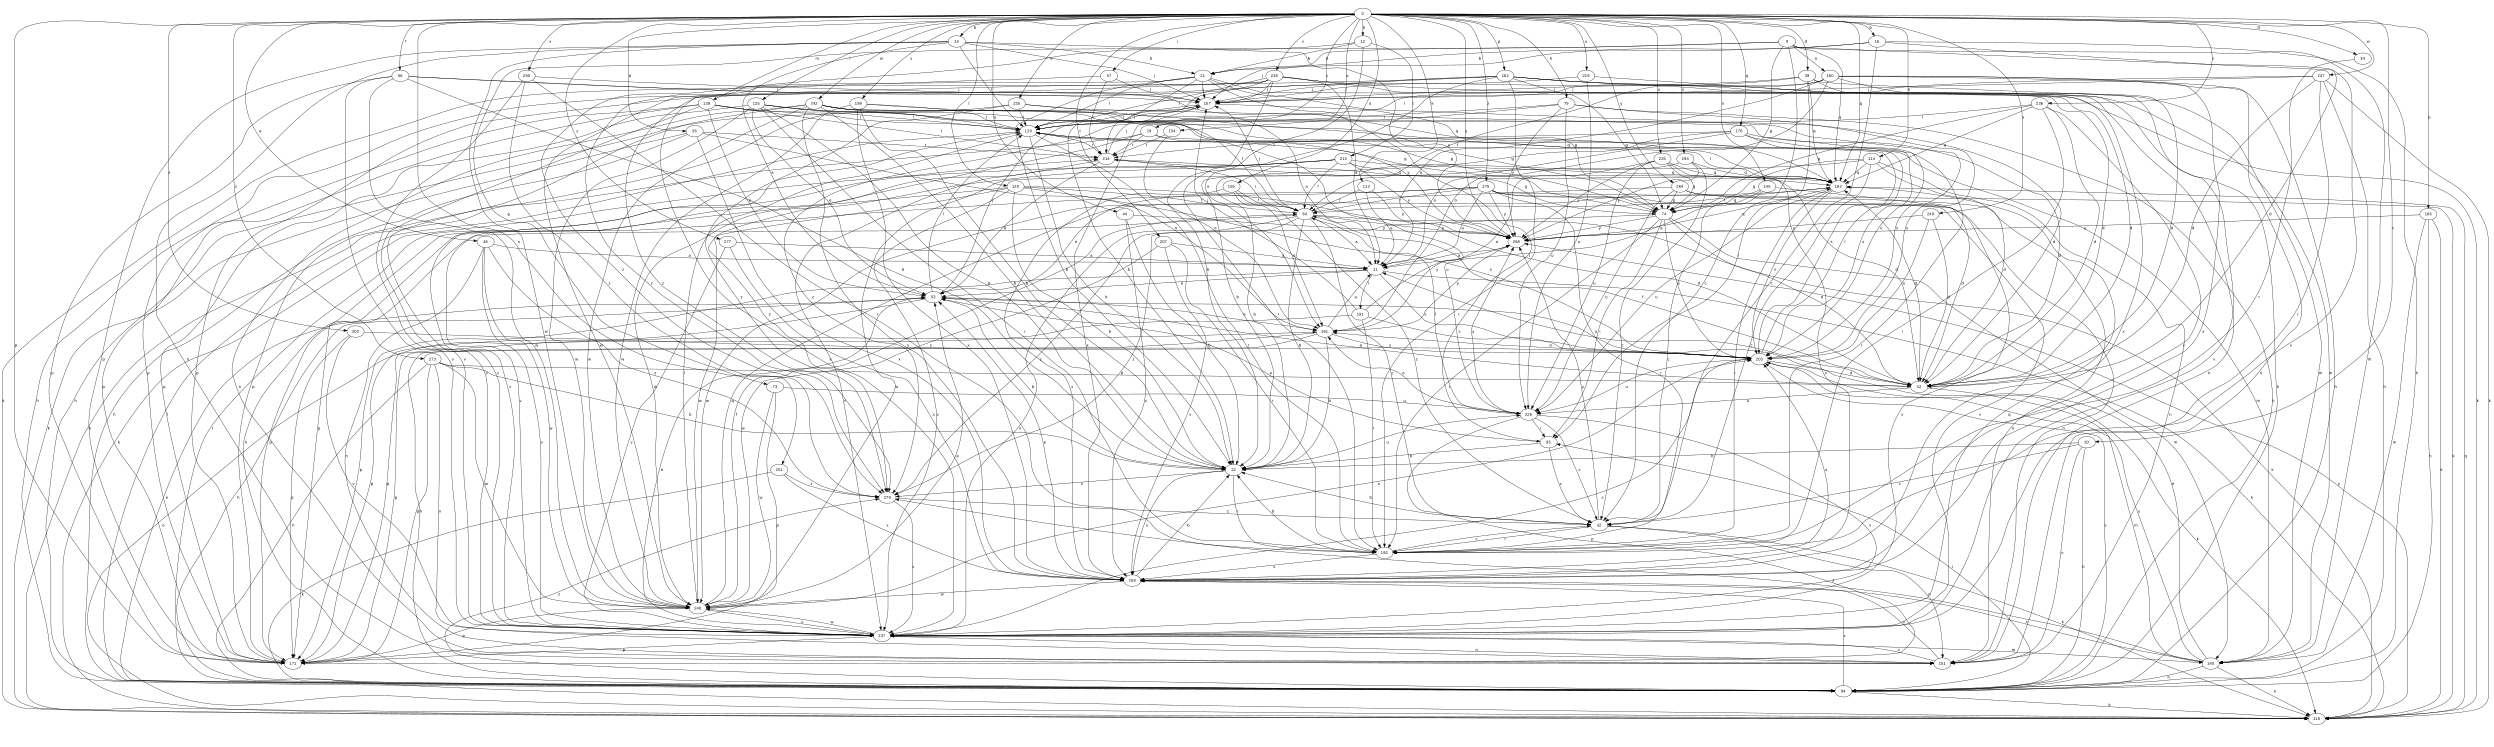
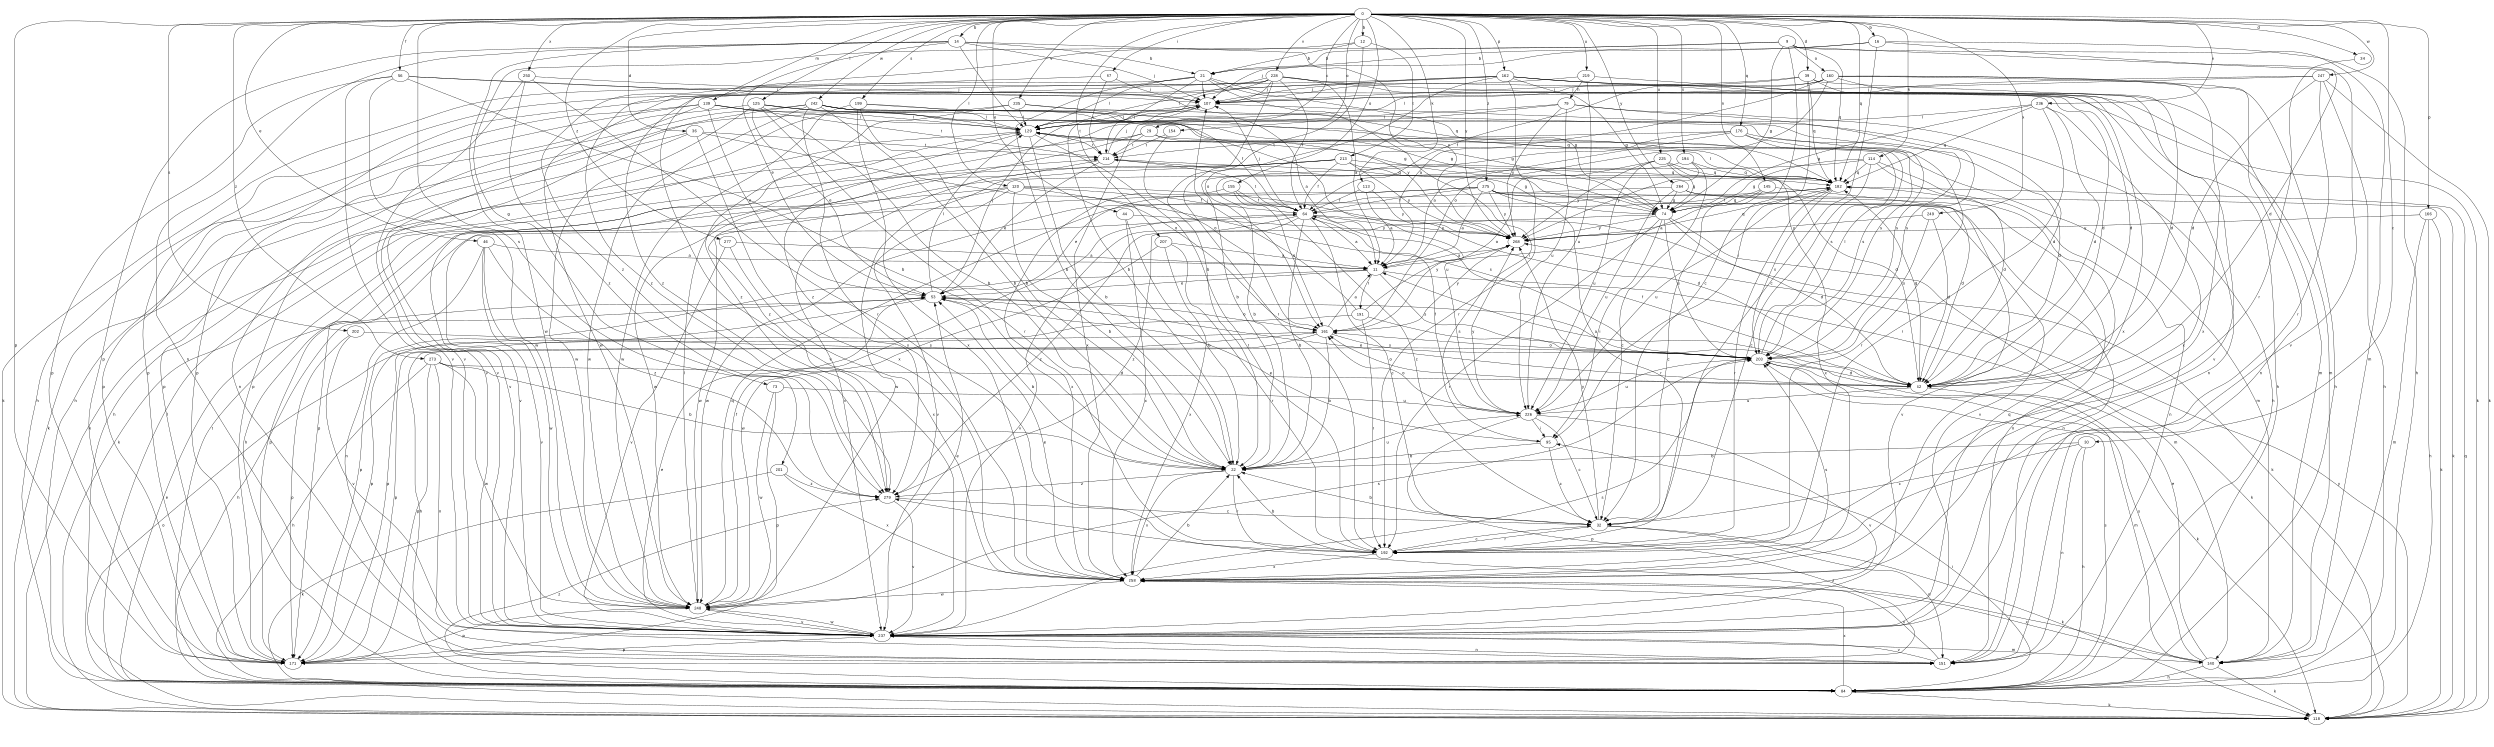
(1485, 24) -> (1577, 89)
none -> (1305, 137)
none -> (1530, 378)
